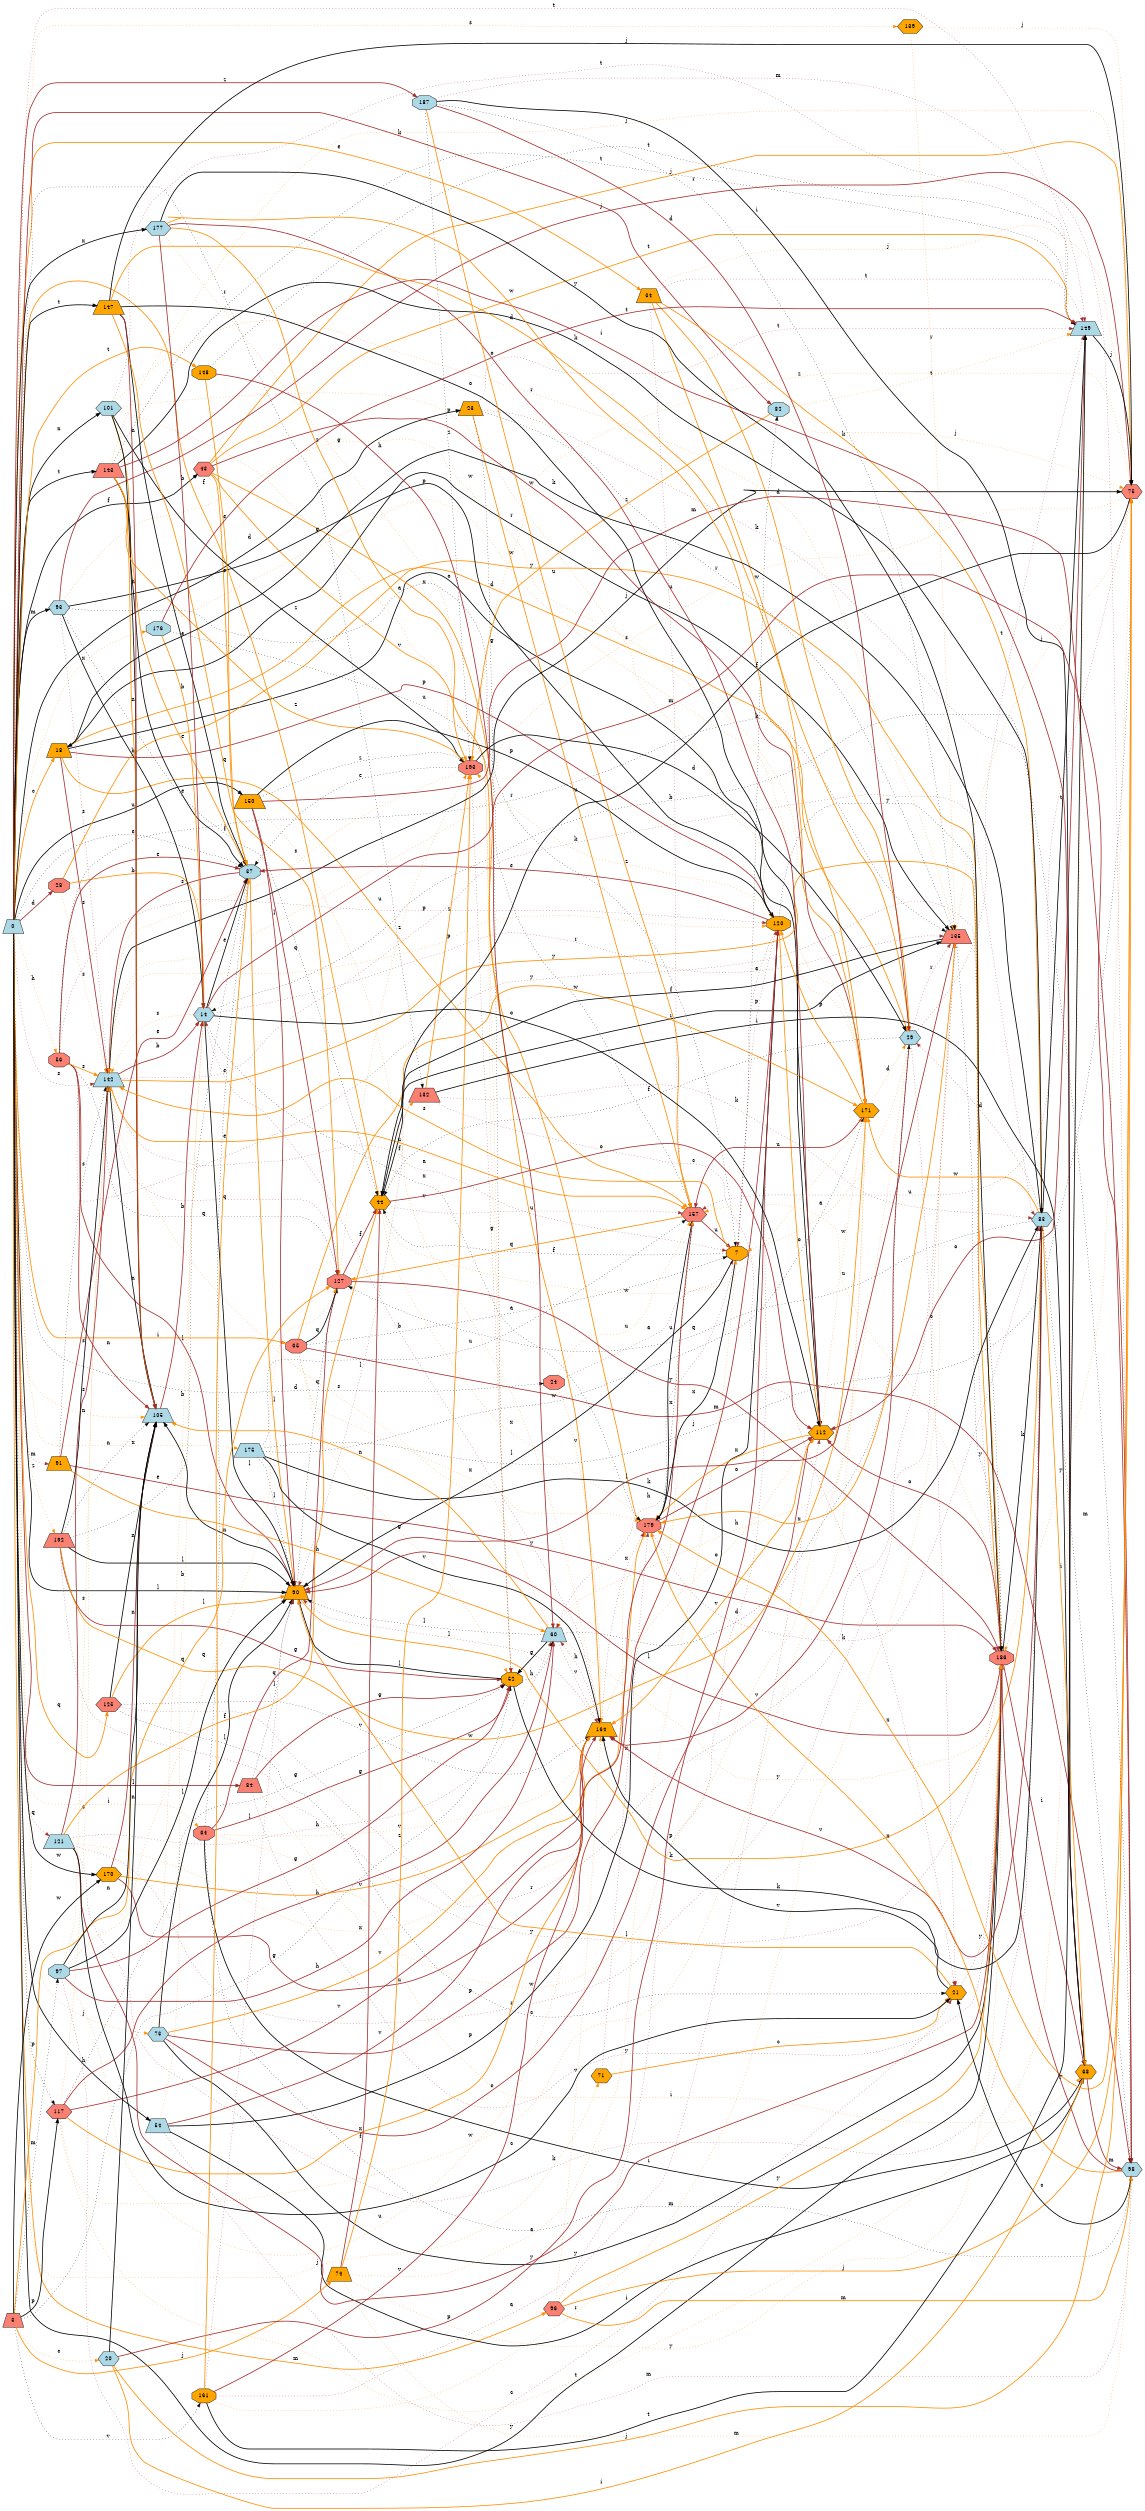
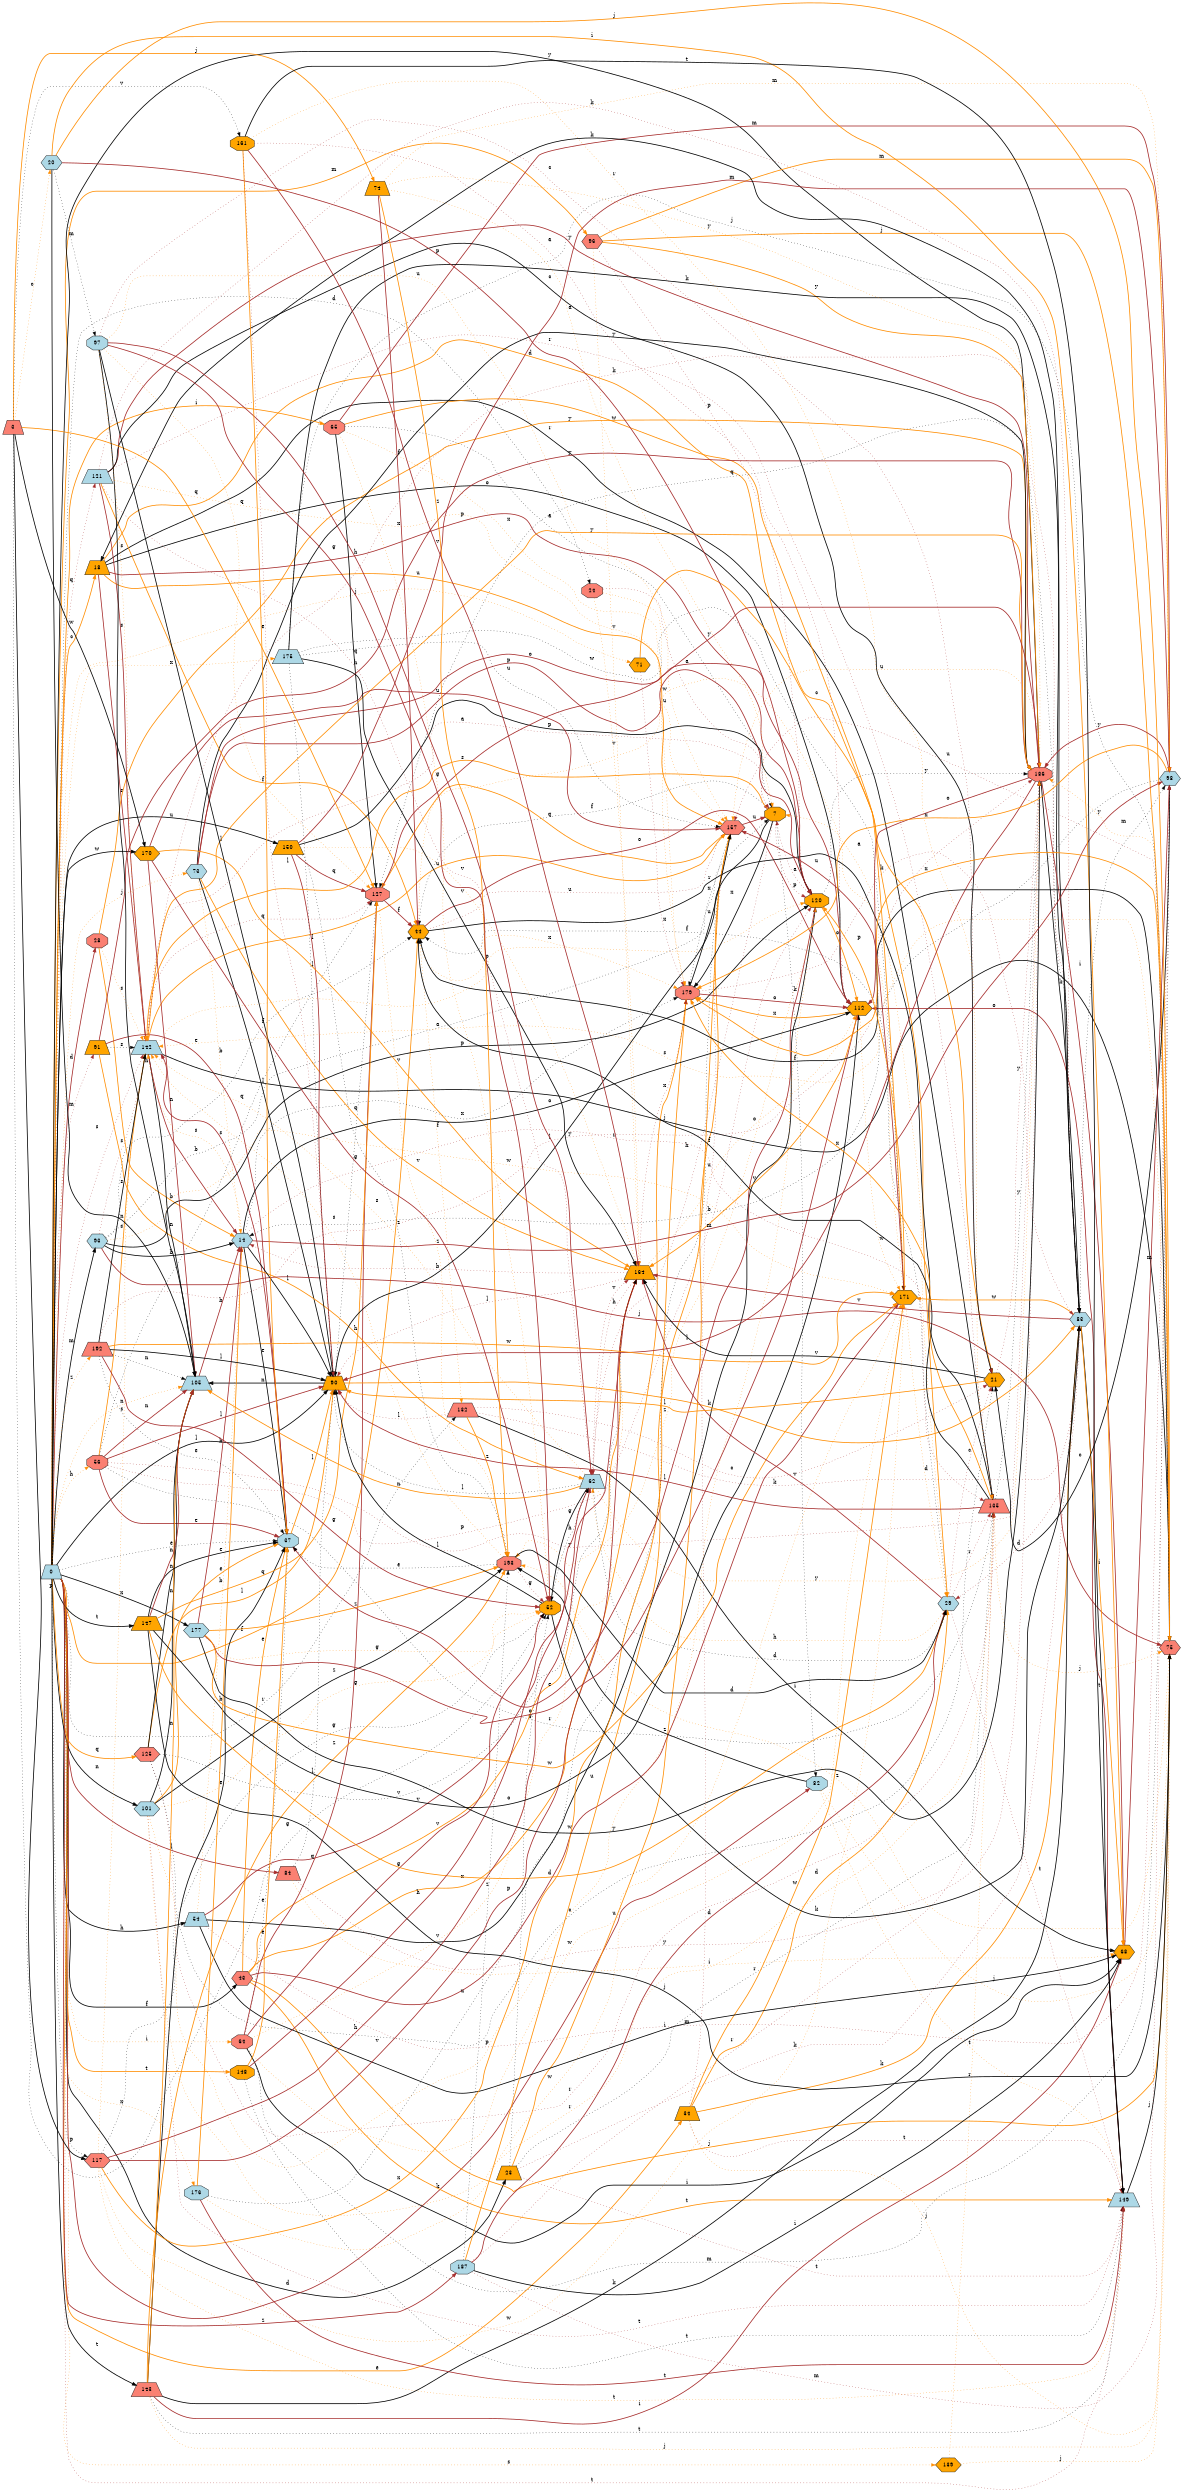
(836, 407) -> (839, 1975)
(566, 547) -> (629, 1717)
(554, 1635) -> (592, 1481)
(366, 1703) -> (405, 1201)
(36, 2148) -> (74, 251)
